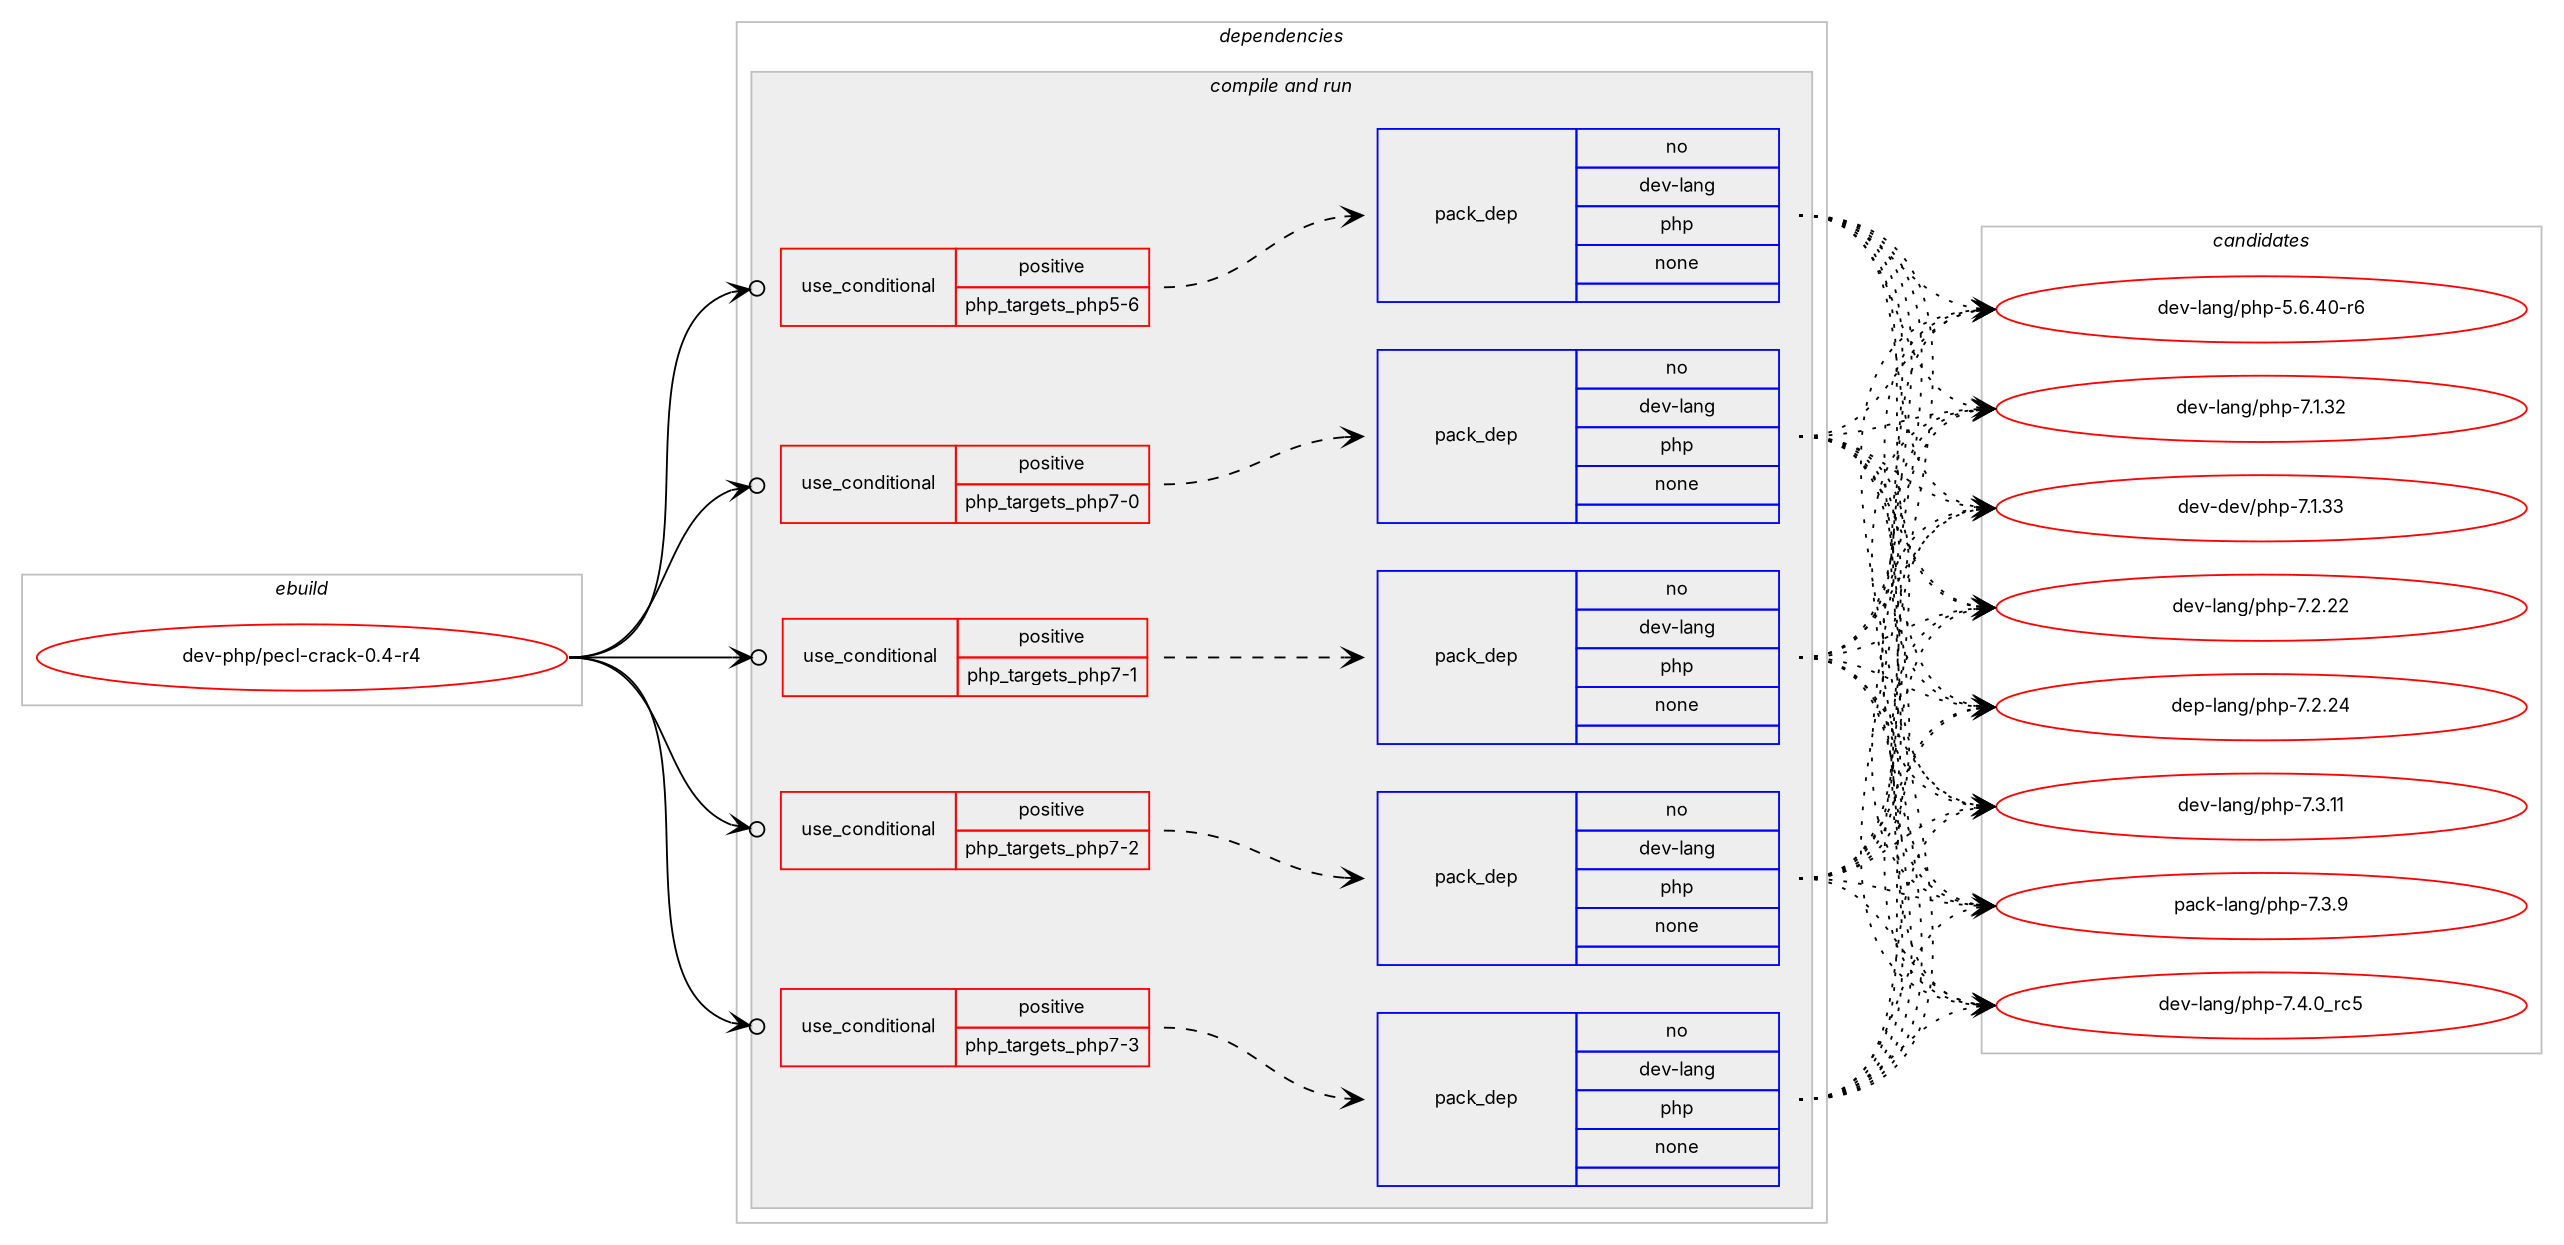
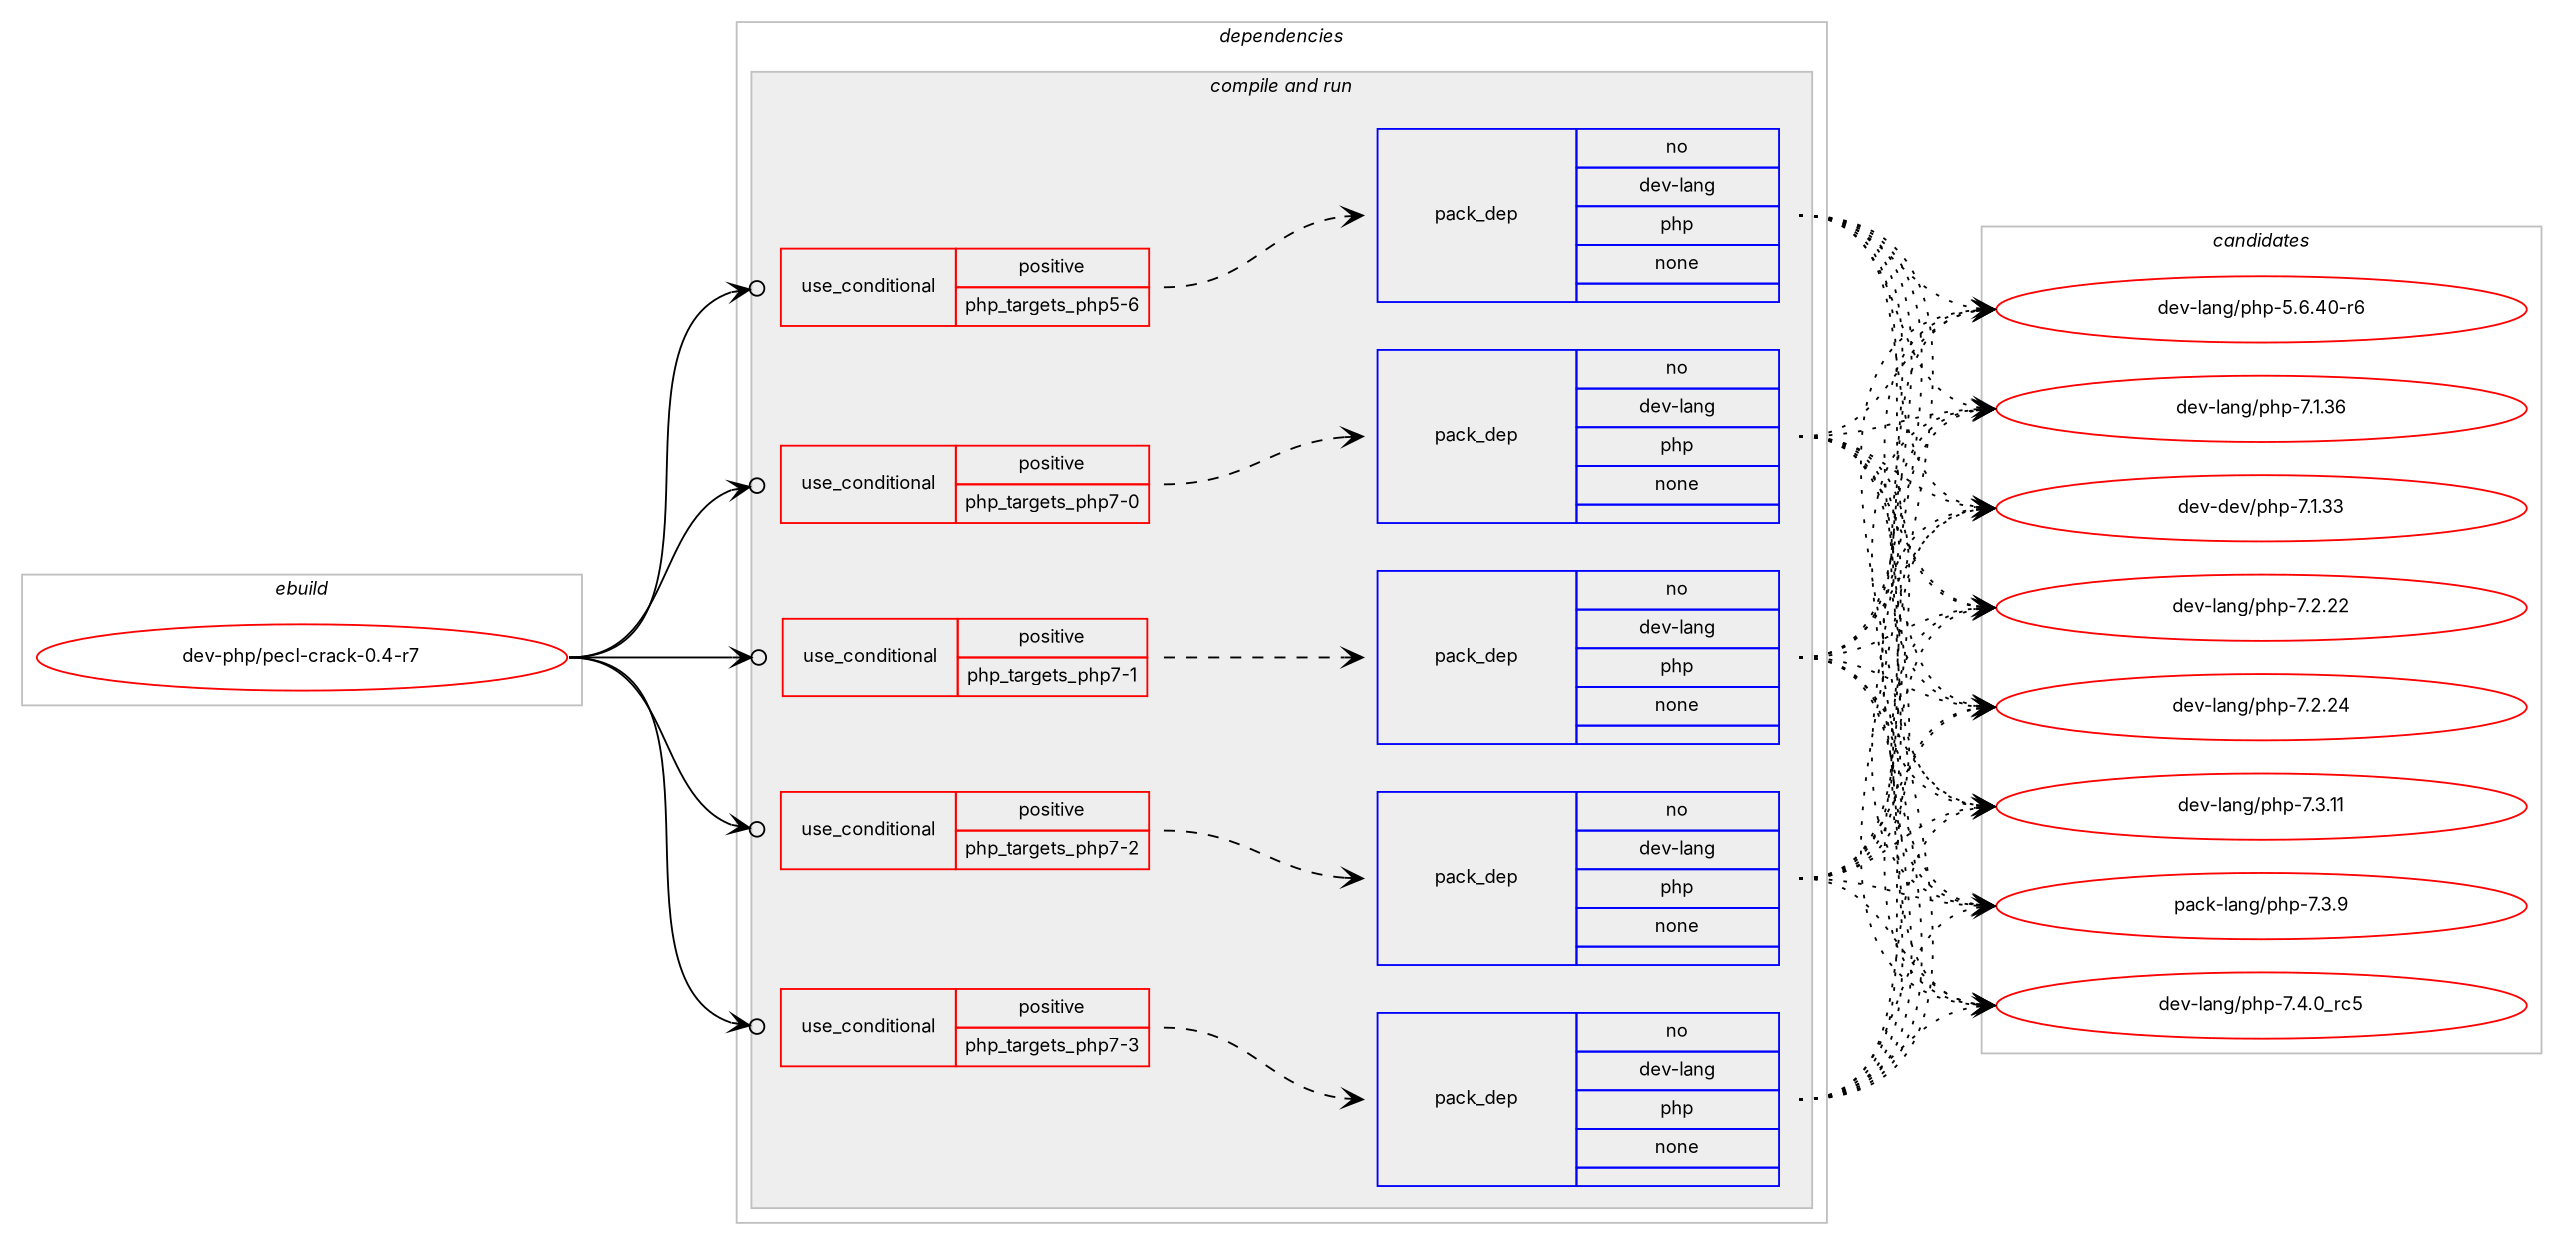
(2262, 409) -> (2262, 409)
(302, 657) -> (302, 657)
(2262, 707) -> (2262, 707)
